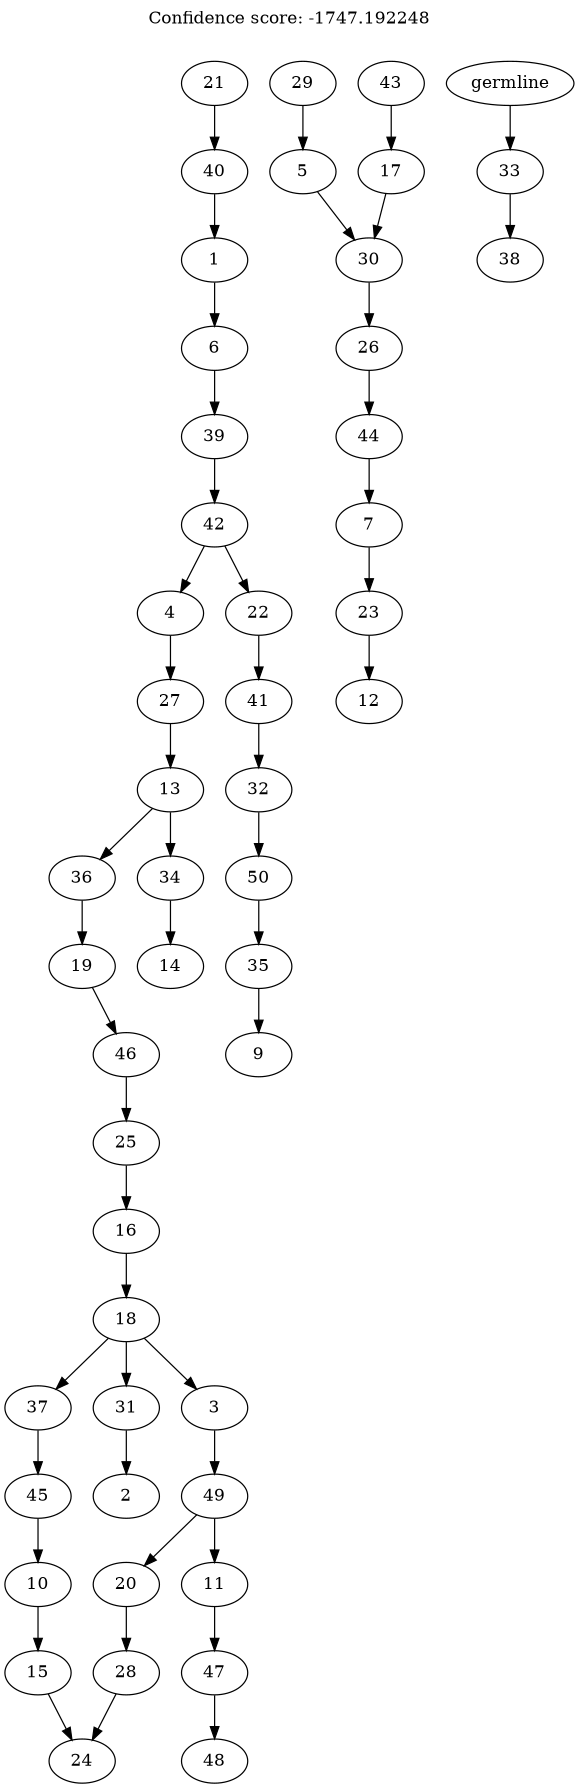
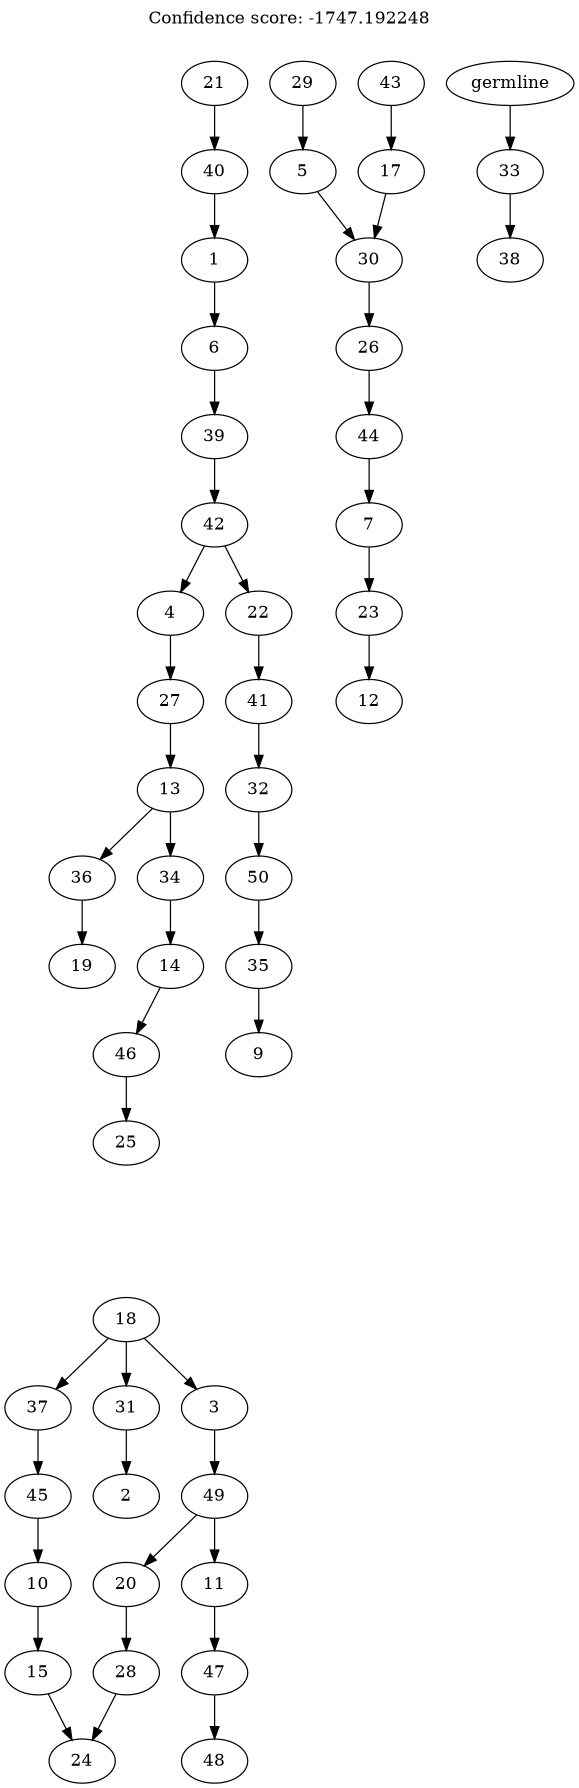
(101, 1005) -> (151, 1005)
(126, 1231) -> none
